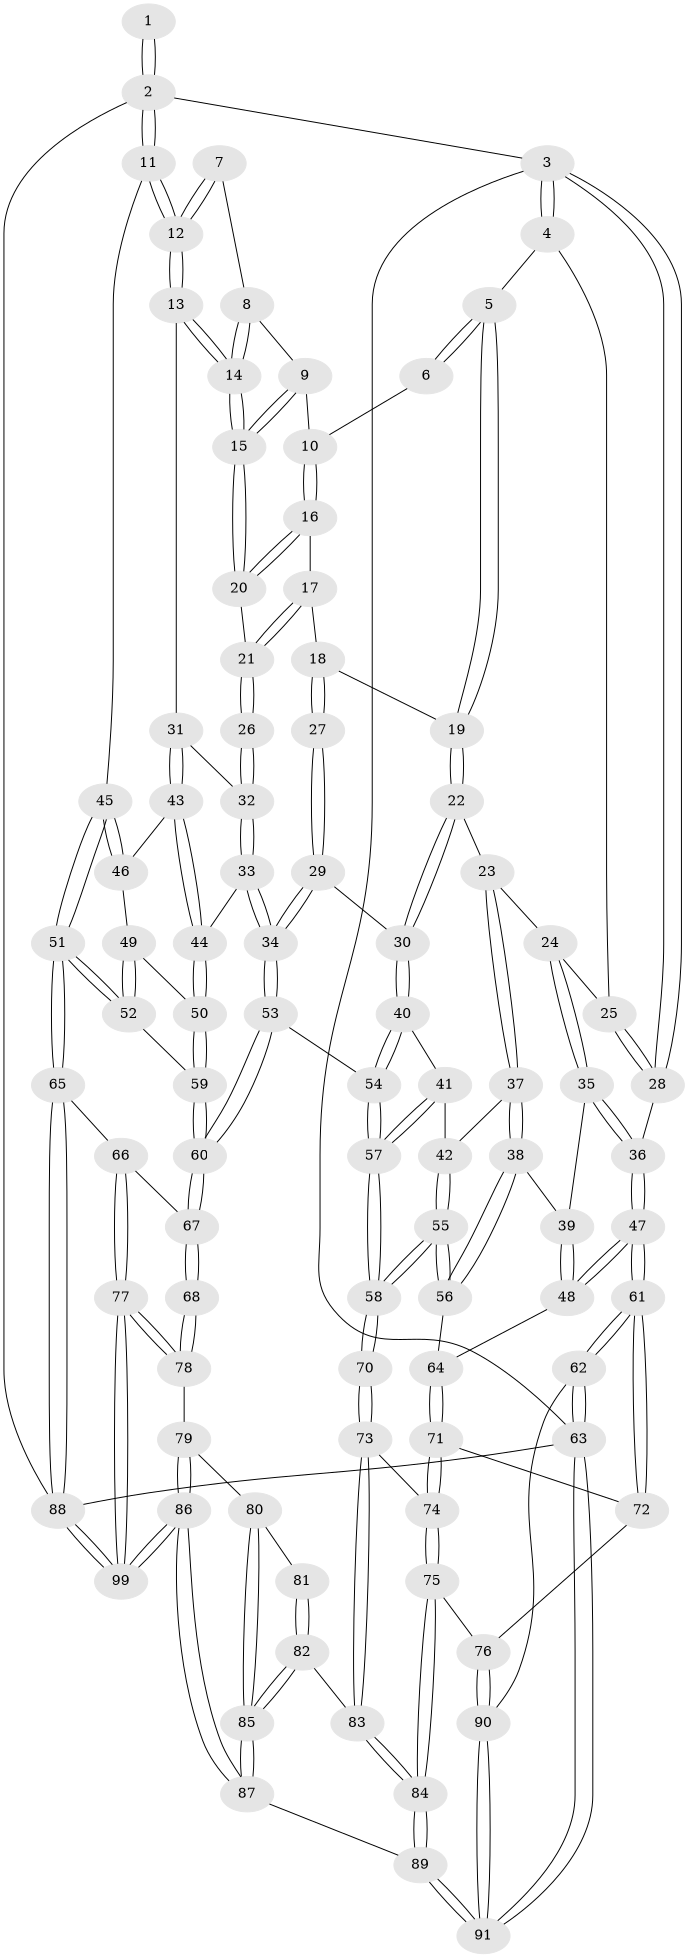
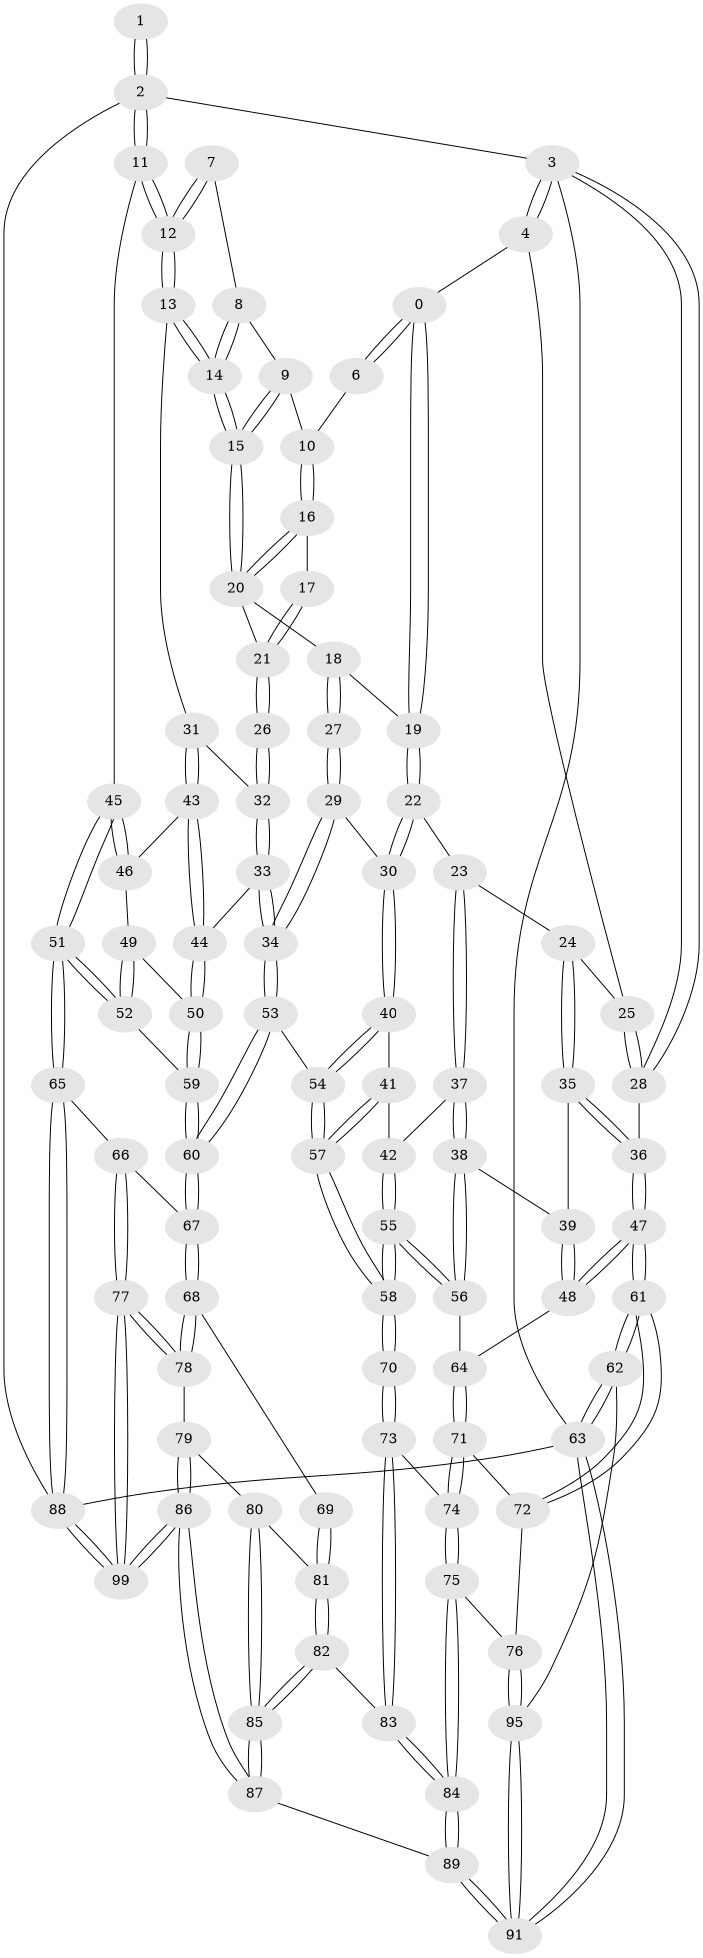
(489, 305) -> (419, 305)
(314, 624) -> (274, 617)
none -> (326, 1511)
(483, 1723) -> (515, 1723)
